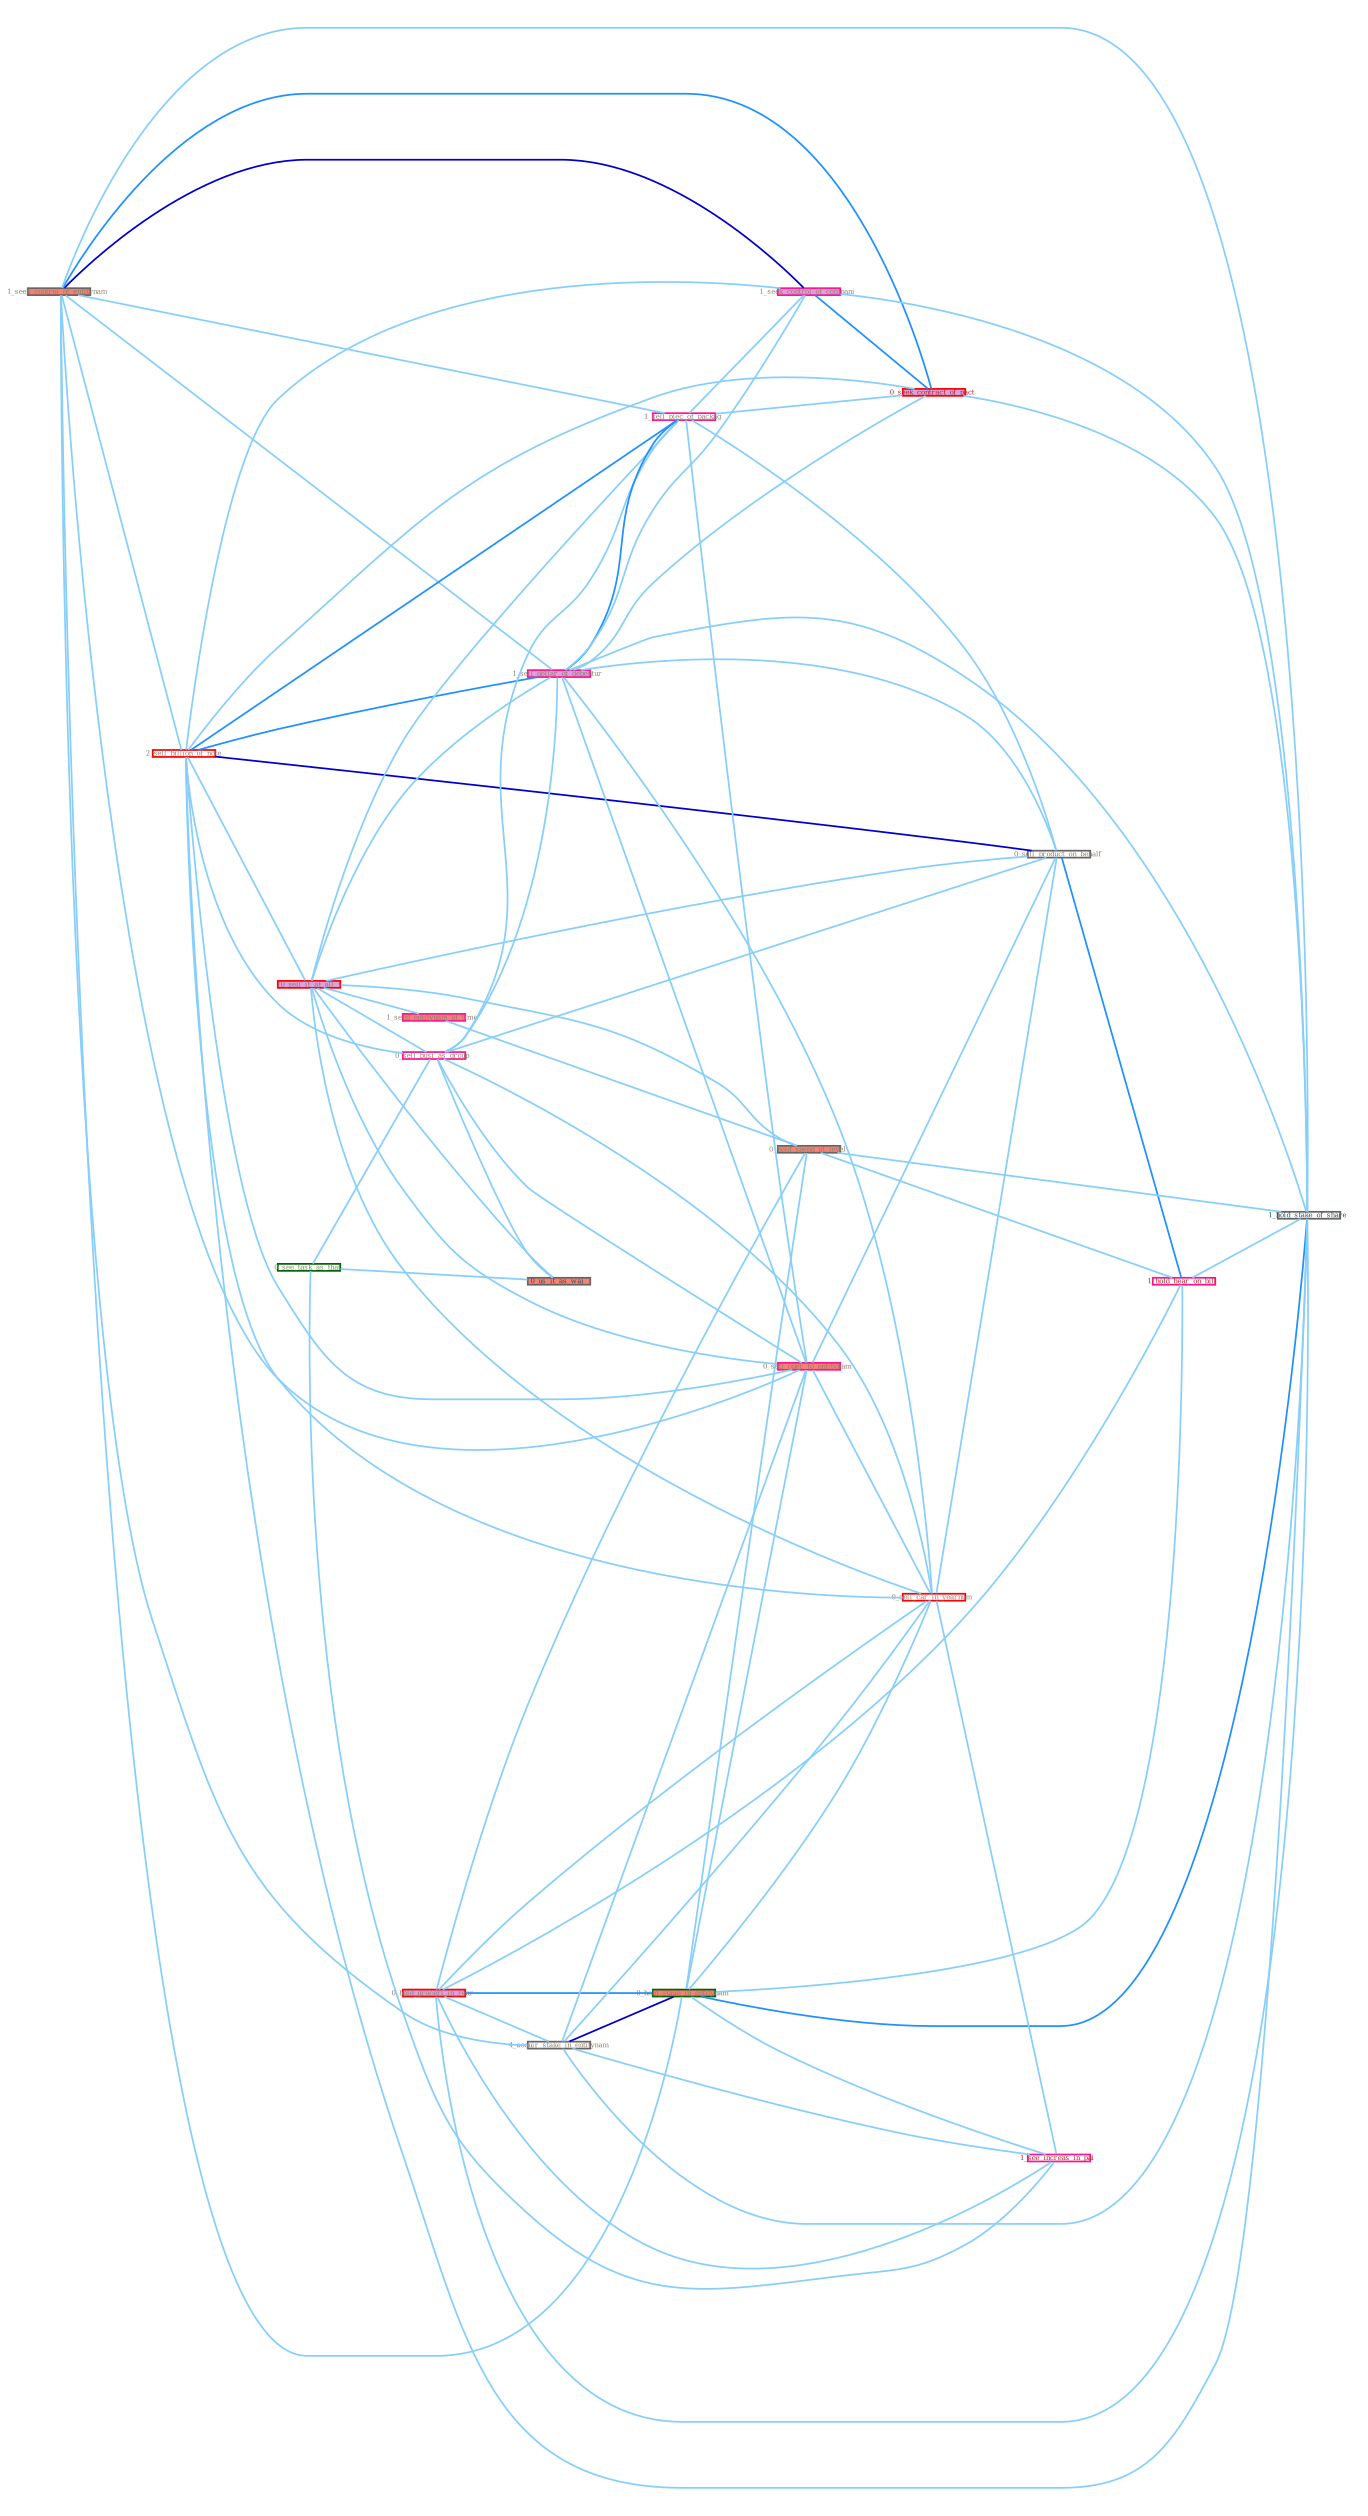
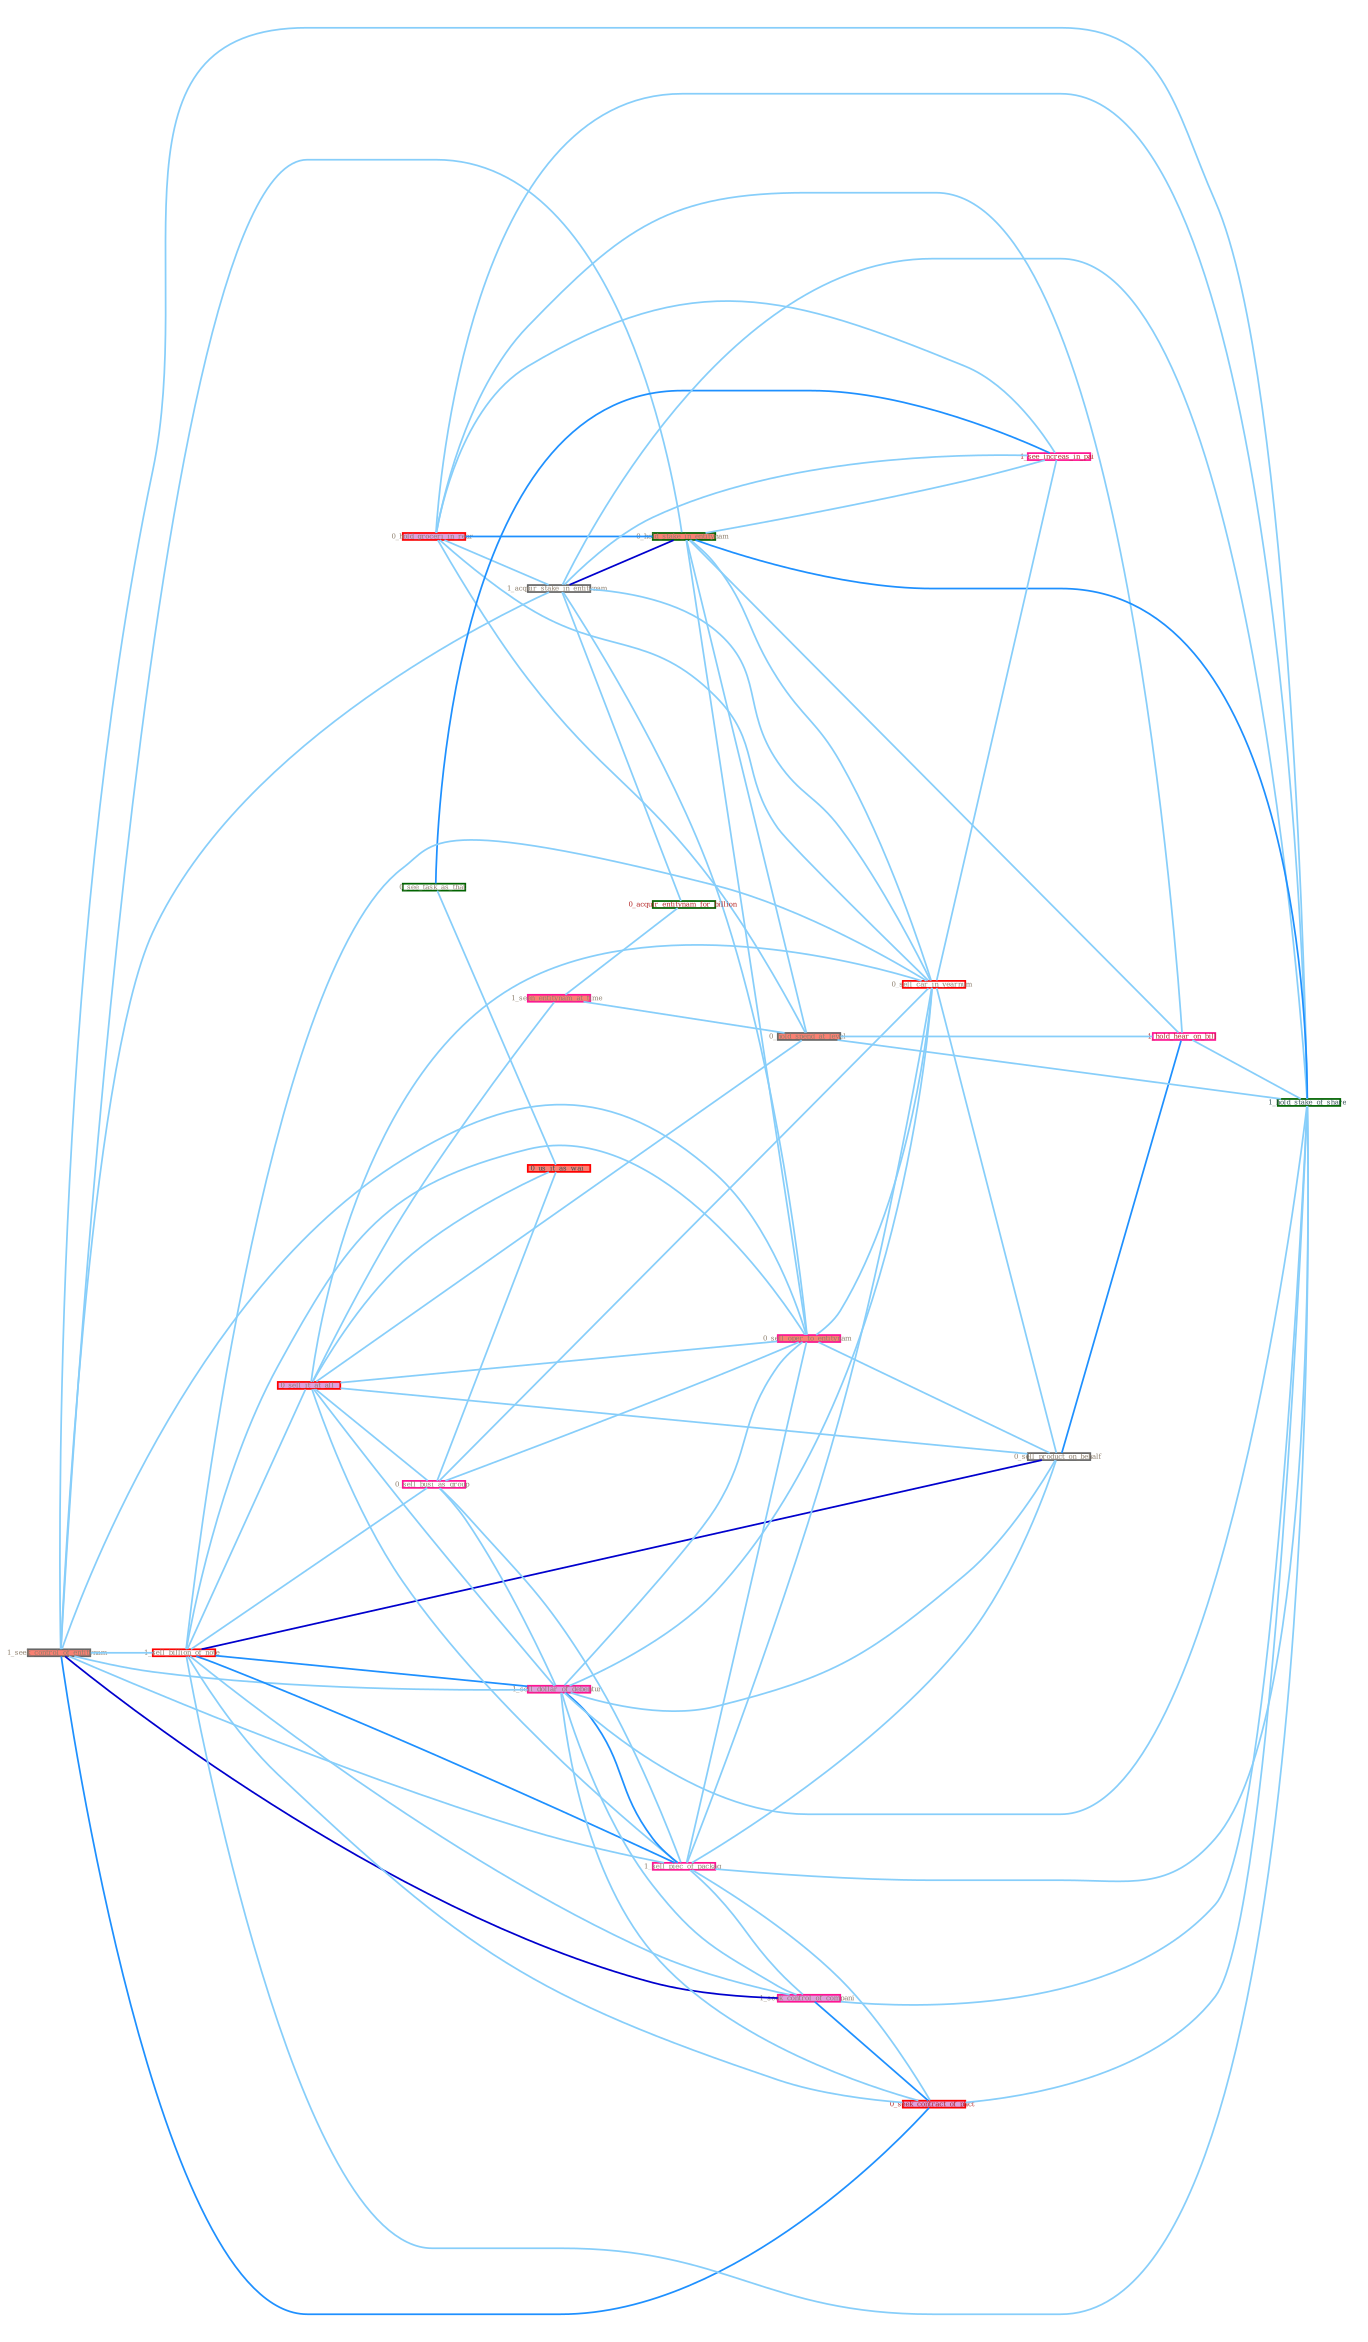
(184, 753) -> (184, 1653)
none -> (684, 905)
(731, 960) -> none
(371, 1162) -> none
(1309, 1215) -> (1309, 1102)
(559, 1281) -> (559, 1168)
none -> (829, 1454)
none -> (1225, 1819)
(559, 2045) -> (559, 589)
(416, 2048) -> (581, 431)
